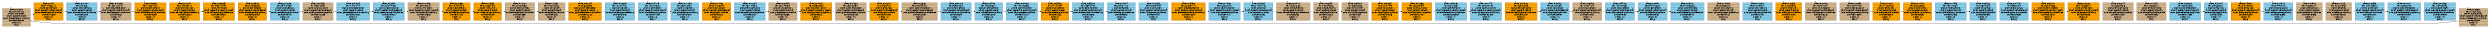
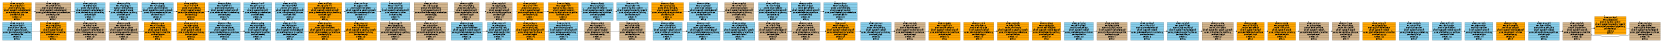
(868, 12) -> (1611, 36)
(1723, 12) -> none
